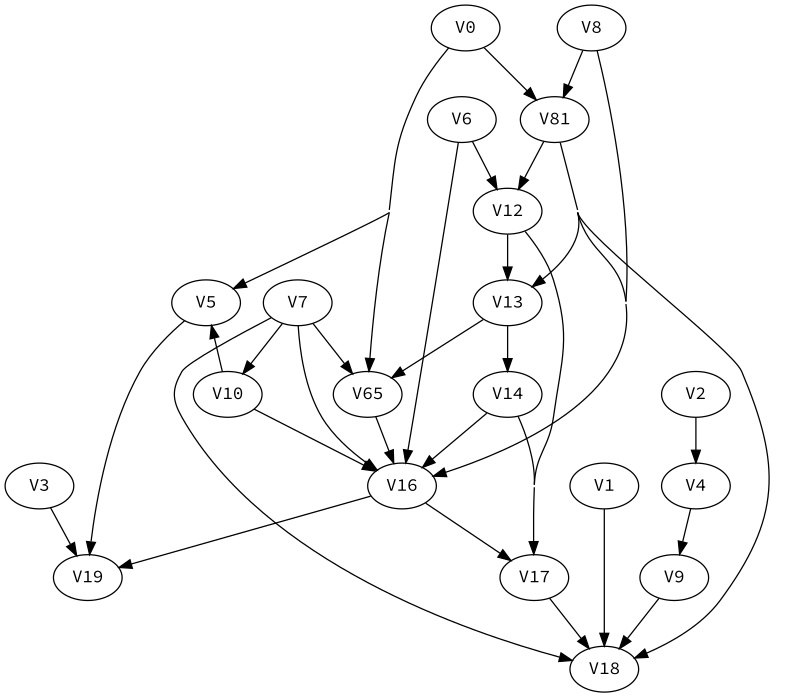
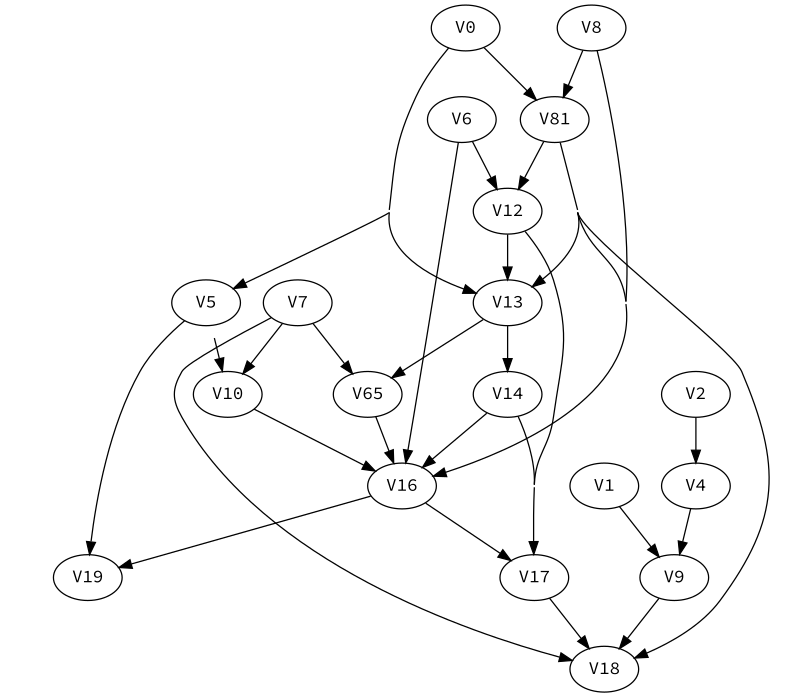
(377, 285) -> (413, 262)
(219, 356) -> (217, 348)
(315, 403) -> none
(39, 486) -> none
(604, 571) -> (635, 527)
